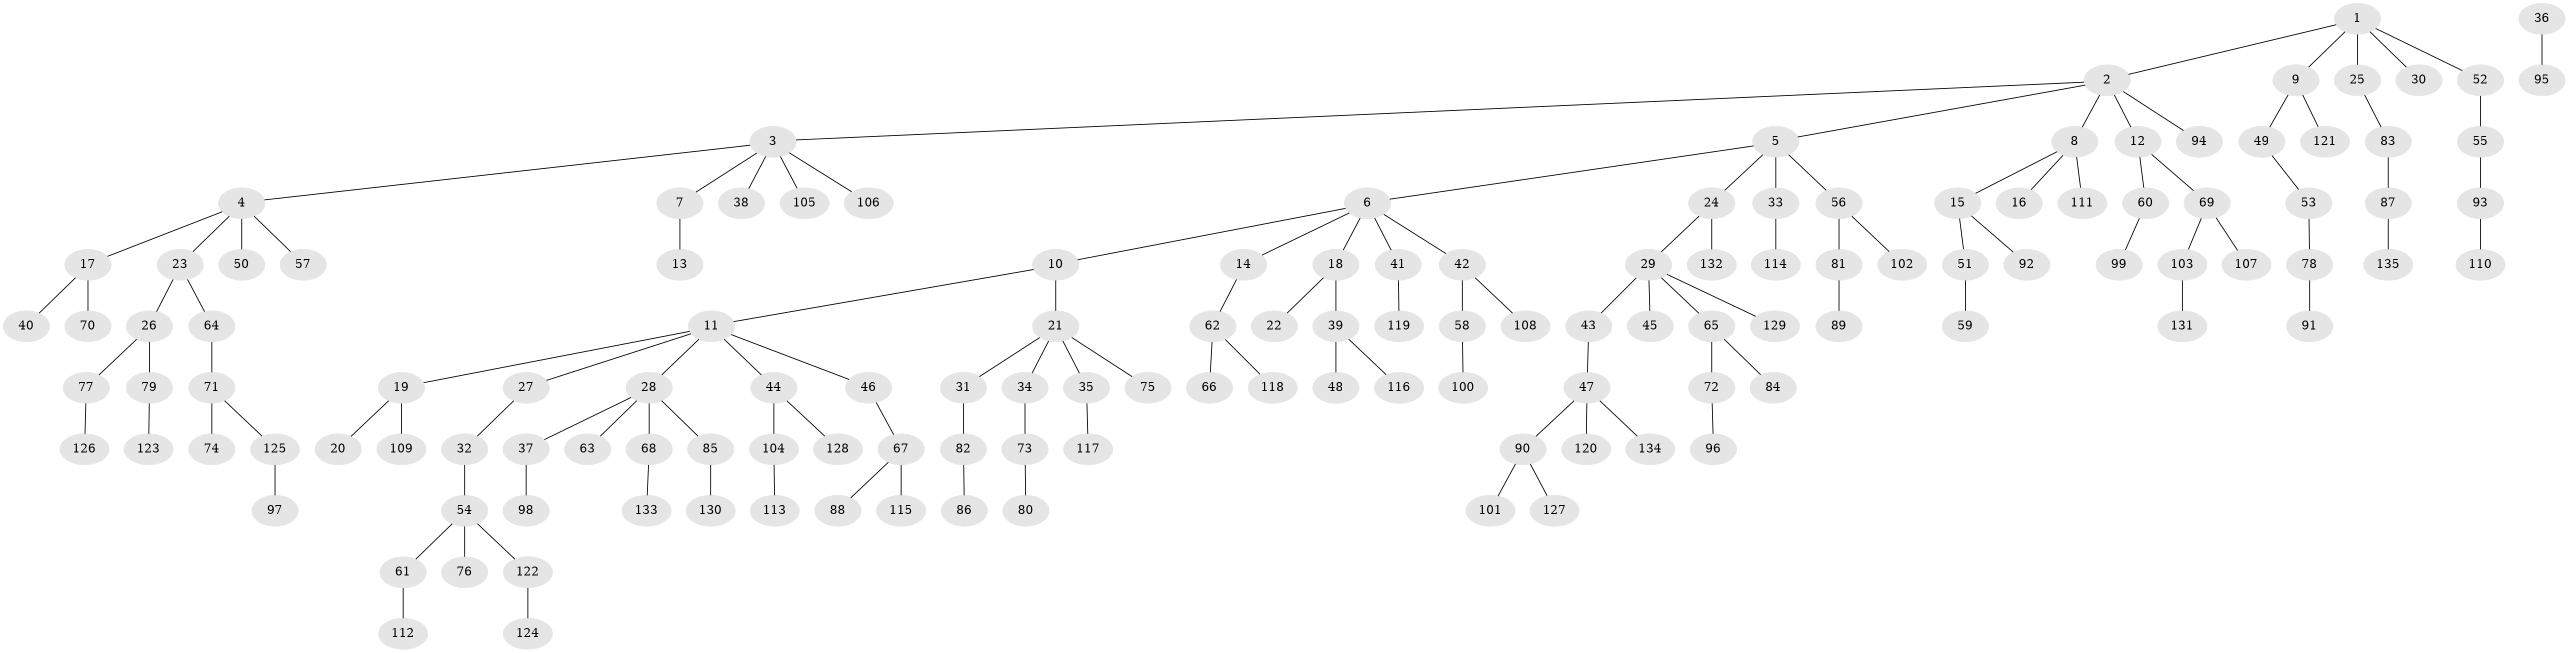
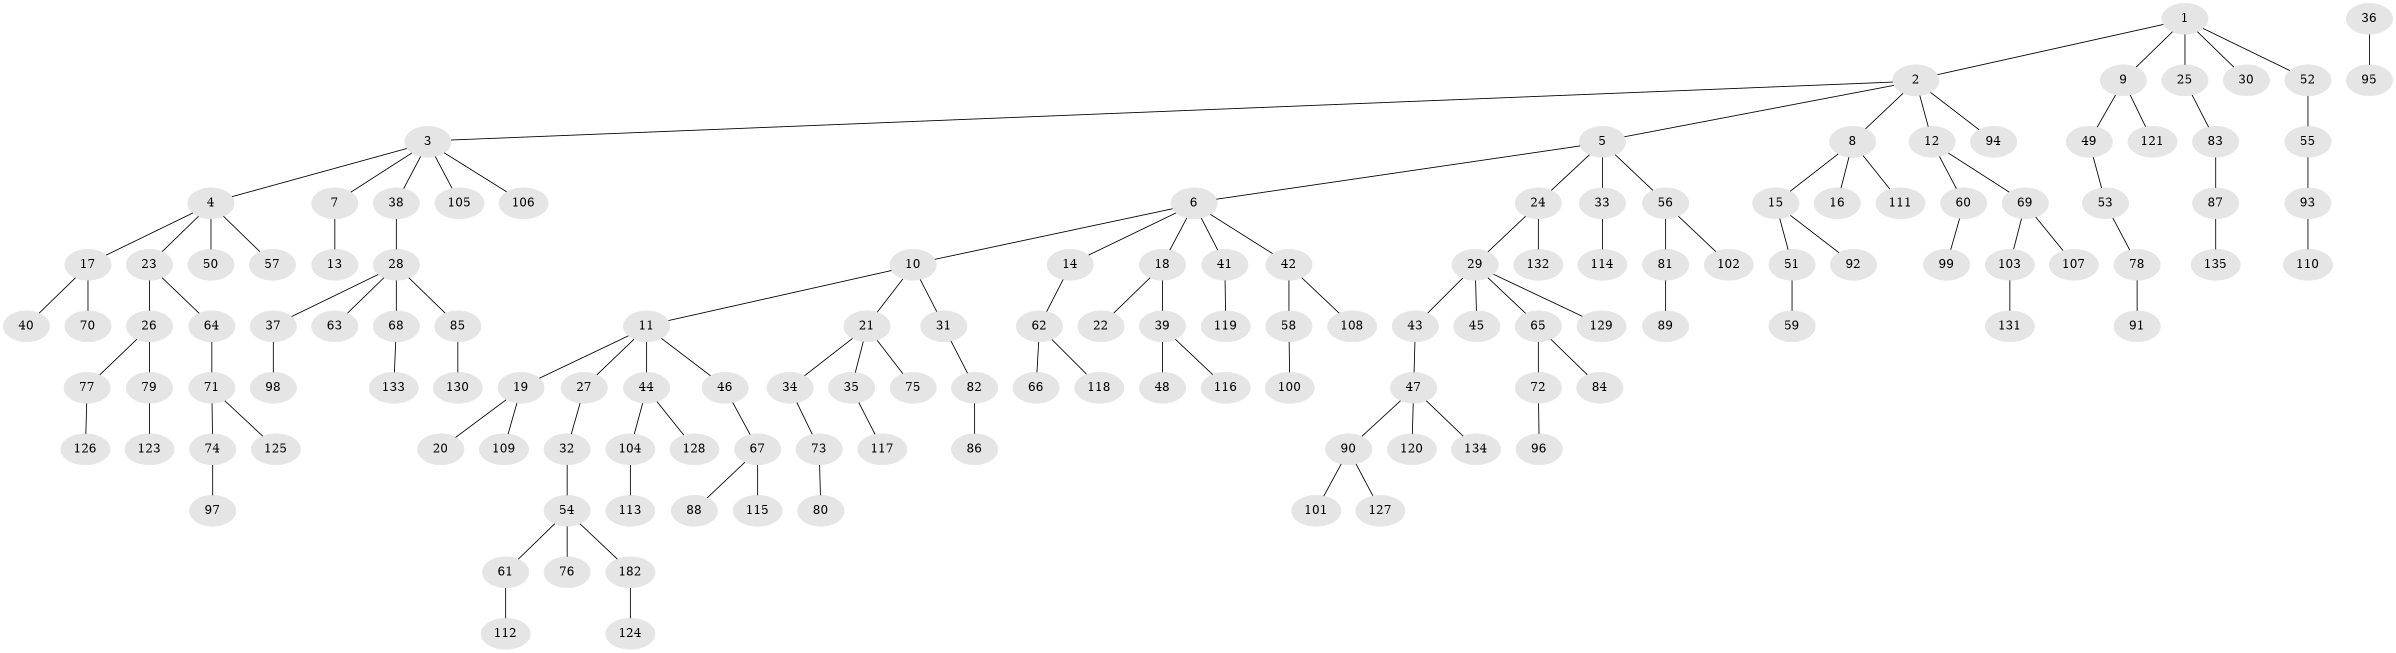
(680, 357) -> (396, 234)
(1010, 357) -> (929, 296)
(275, 480) -> (213, 480)
(528, 572) -> (630, 572)
